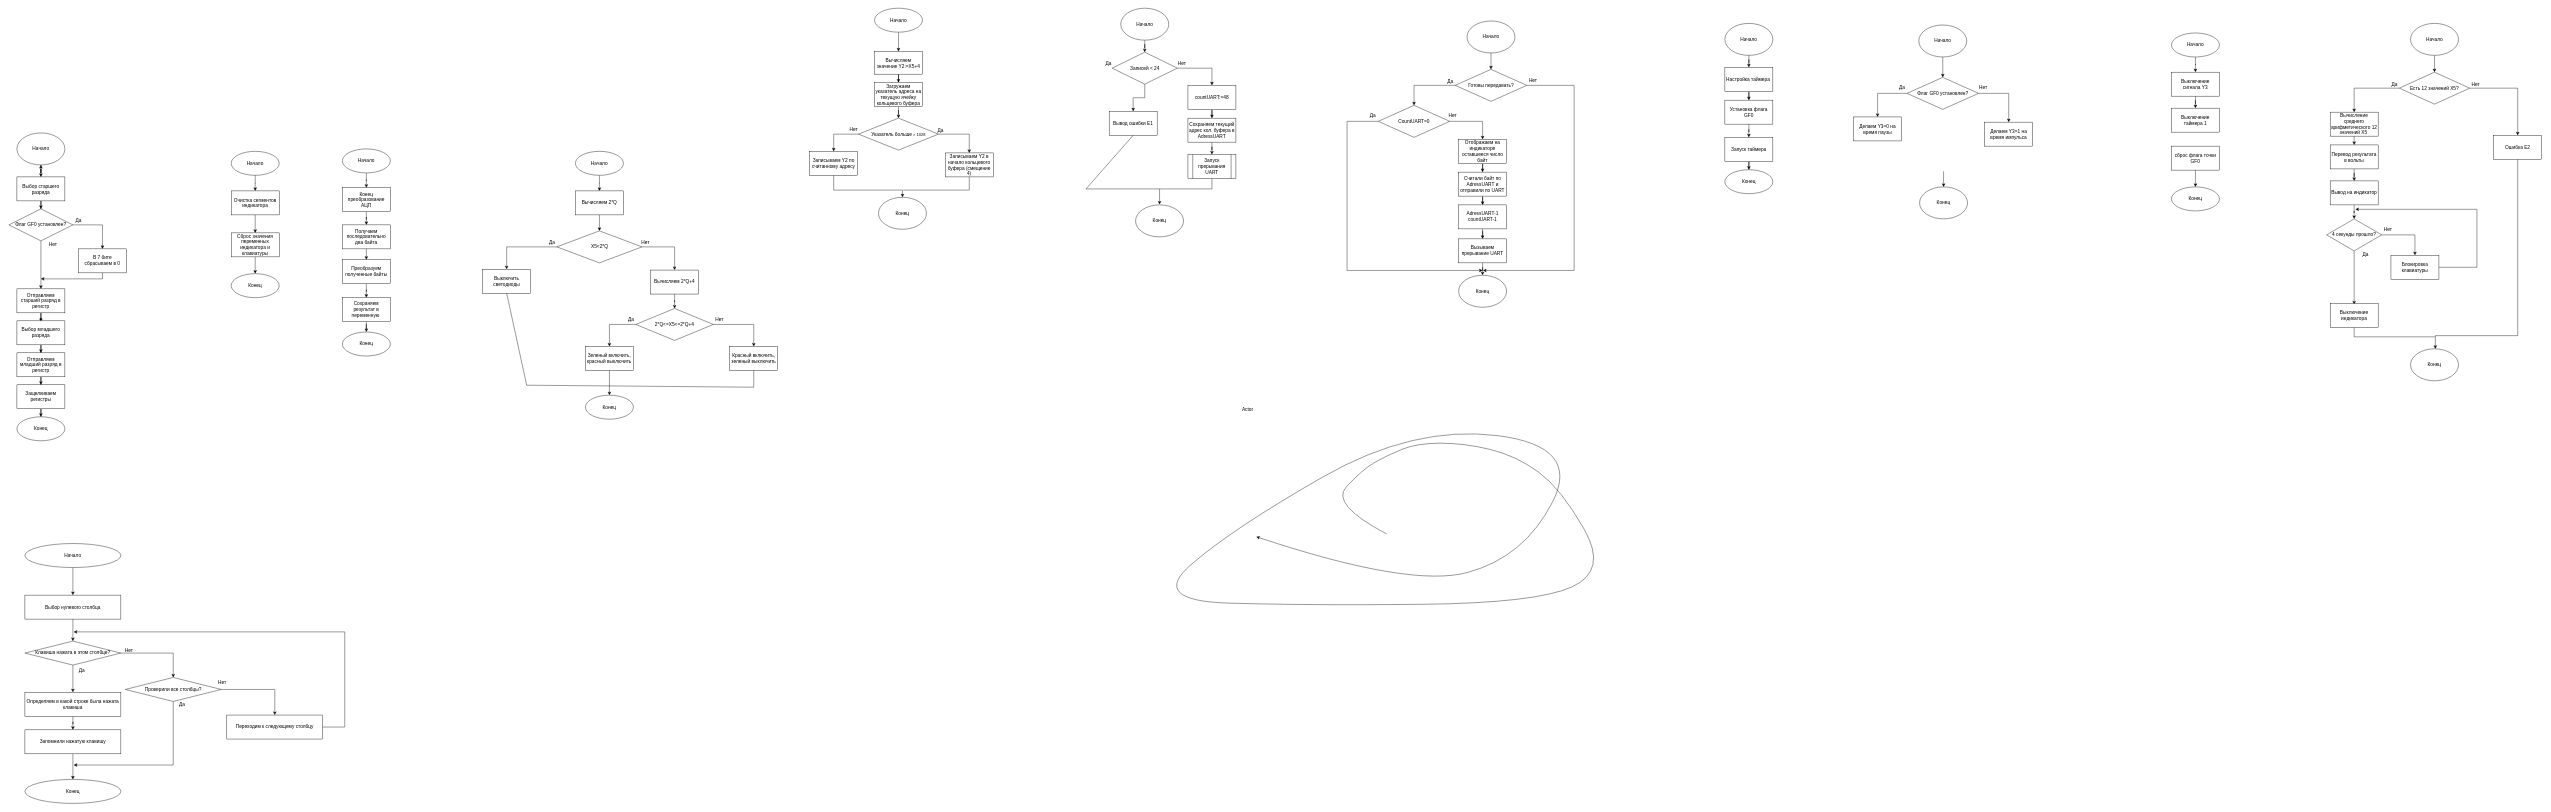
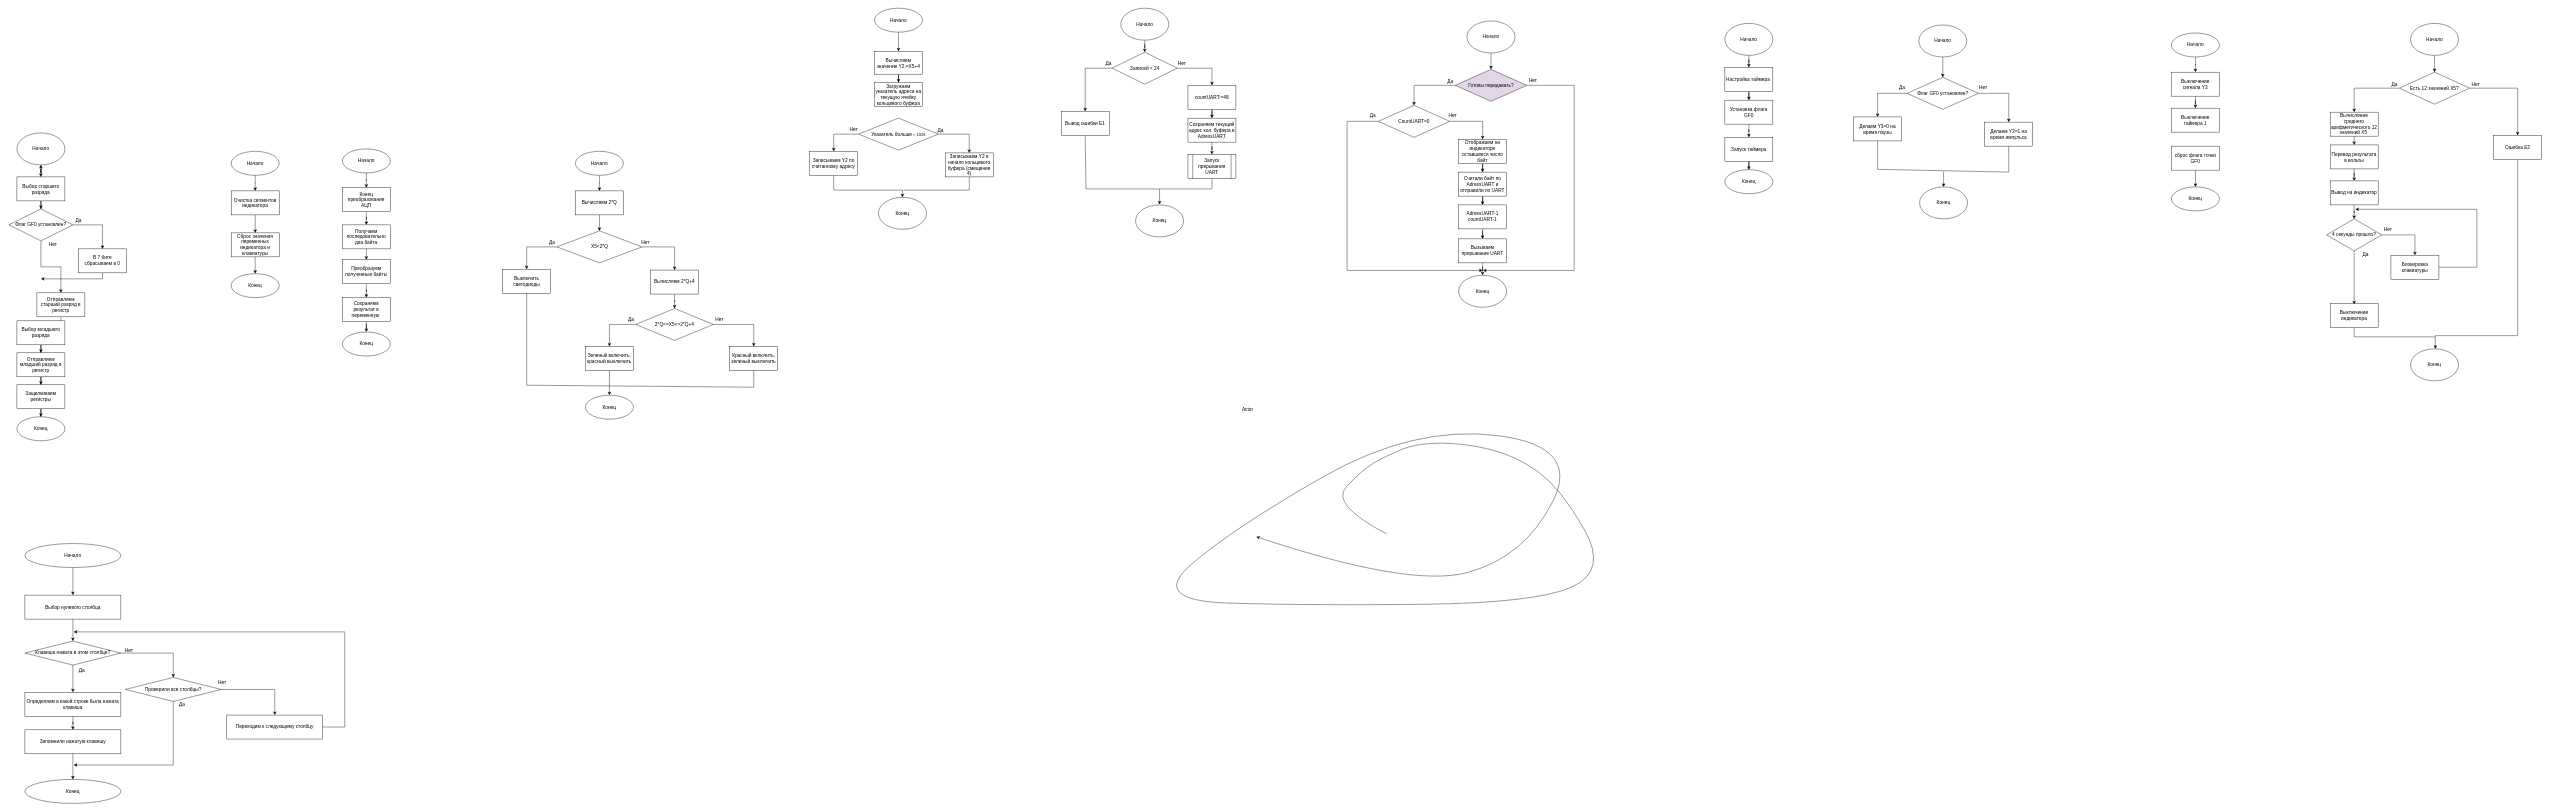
(1491, 85) -> (1491, 85)
(898, 114) -> none
(1133, 123) -> (1085, 123)
none -> (1945, 171)
(506, 281) -> (526, 281)
(40, 301) -> (60, 305)
